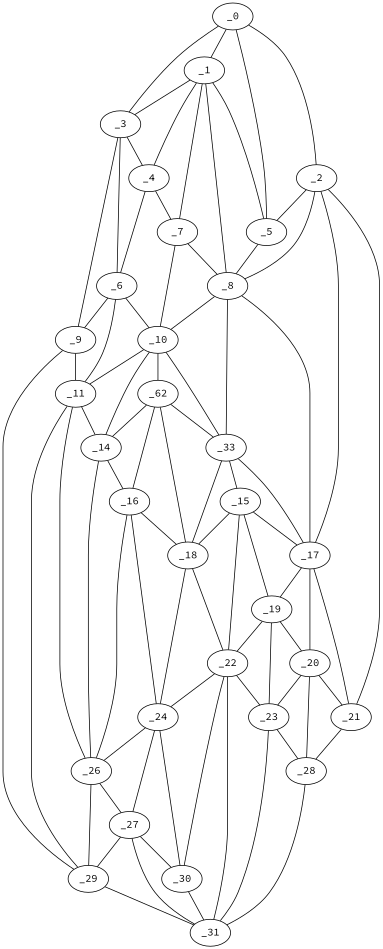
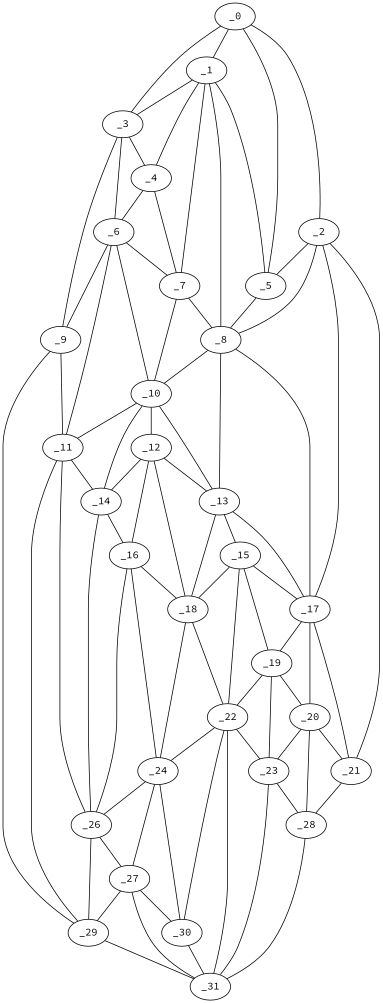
none -> (147, 259)
(158, 394) -> (151, 448)
(226, 448) -> (219, 502)
